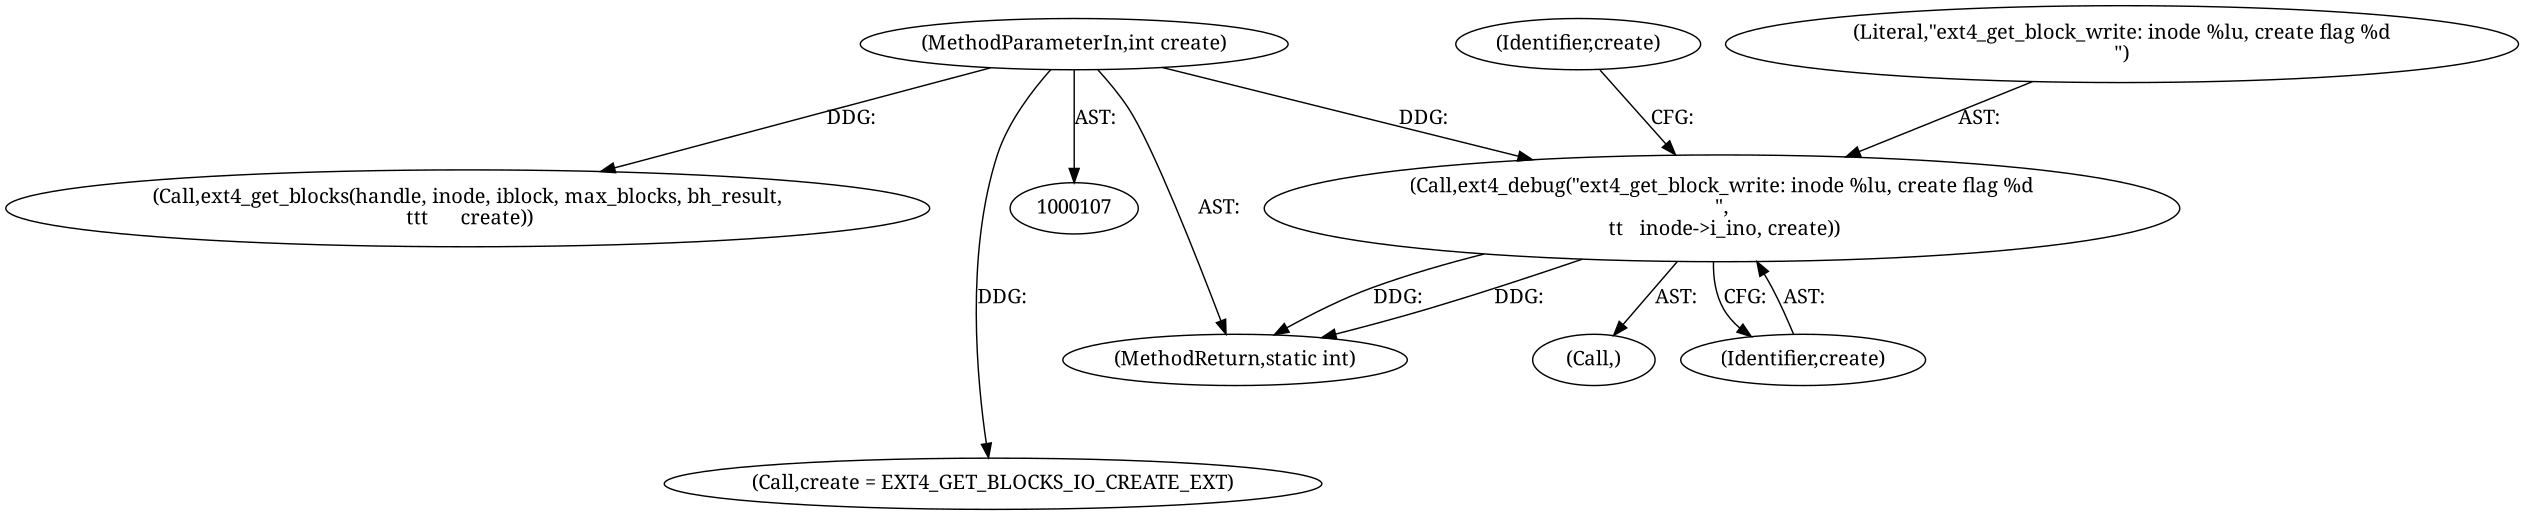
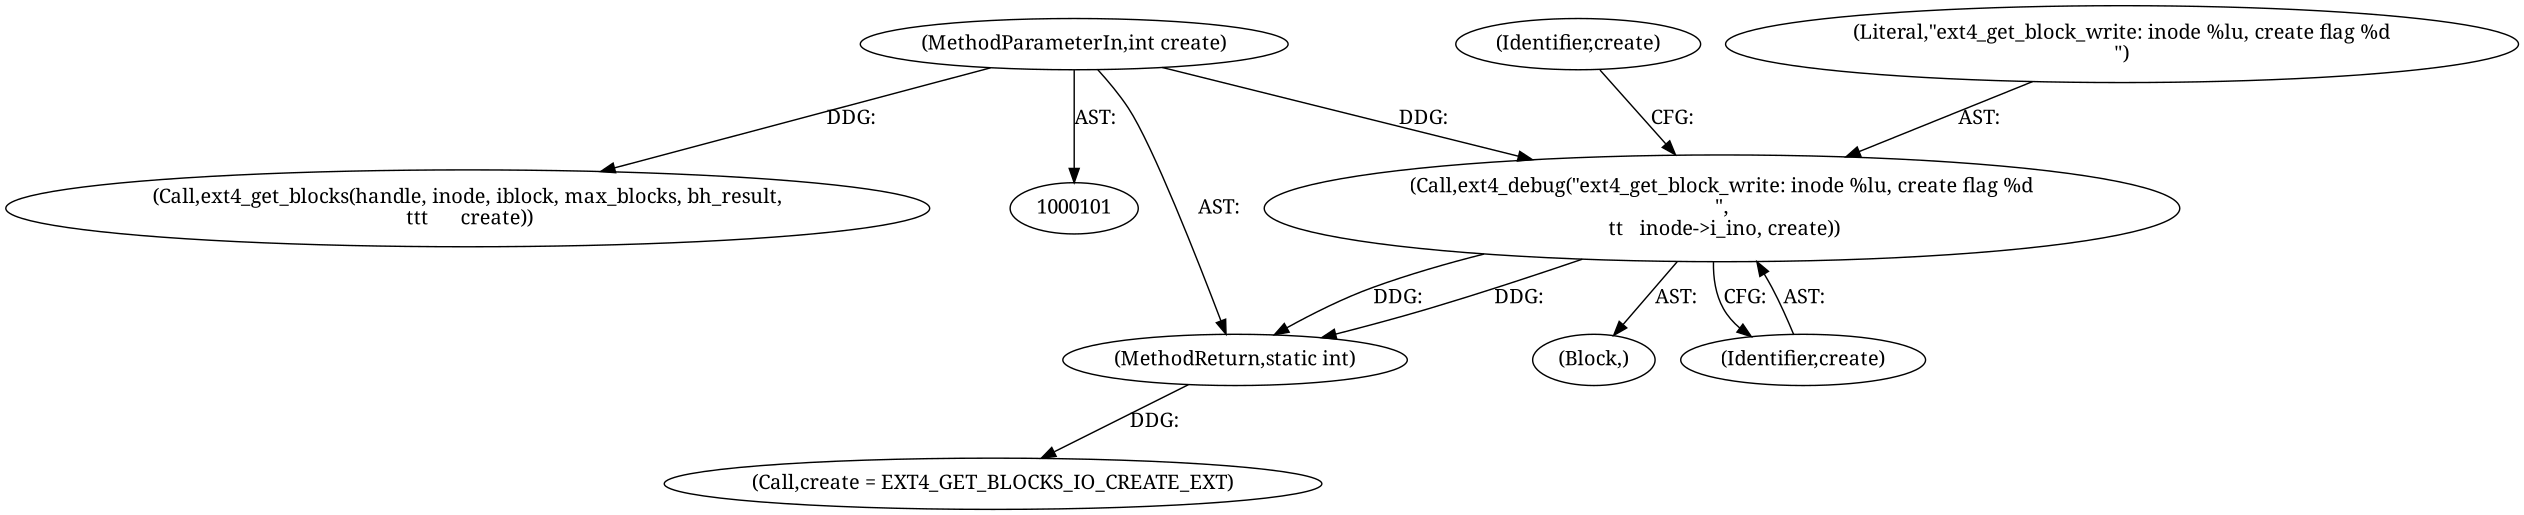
(1074, 208) -> (1074, 208)
(979, 248) -> (1121, 418)
(1594, 360) -> (1594, 360)
